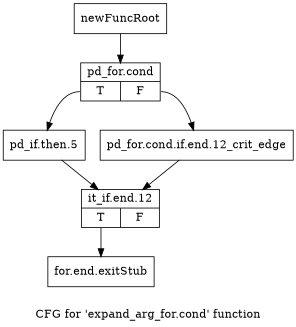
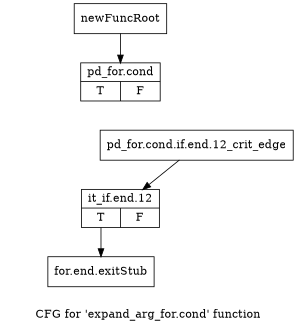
(181, 102) -> none
(44, 145) -> none
